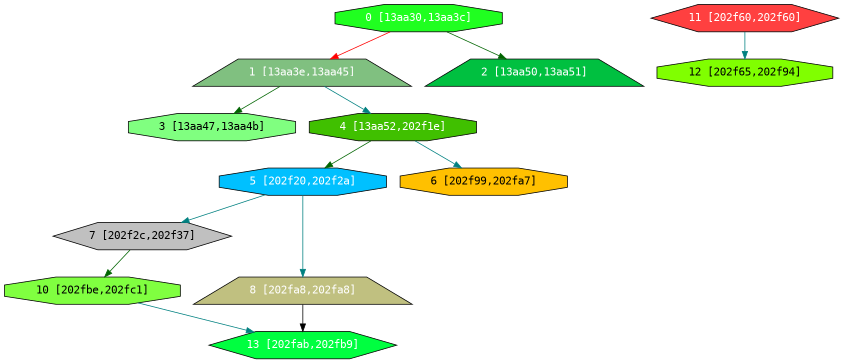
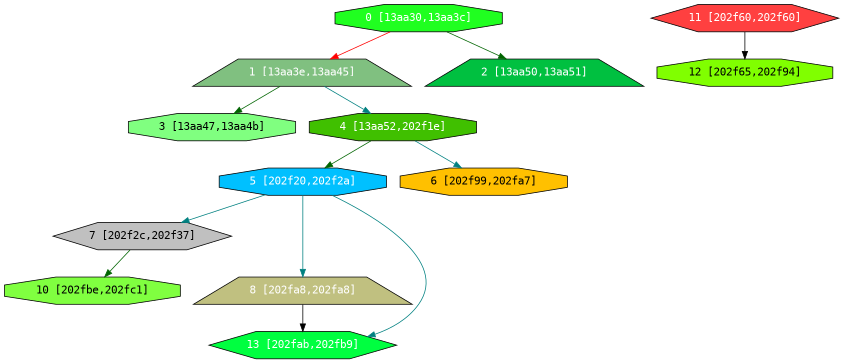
(745, 42) -> (745, 42)
(192, 317) -> (417, 256)
